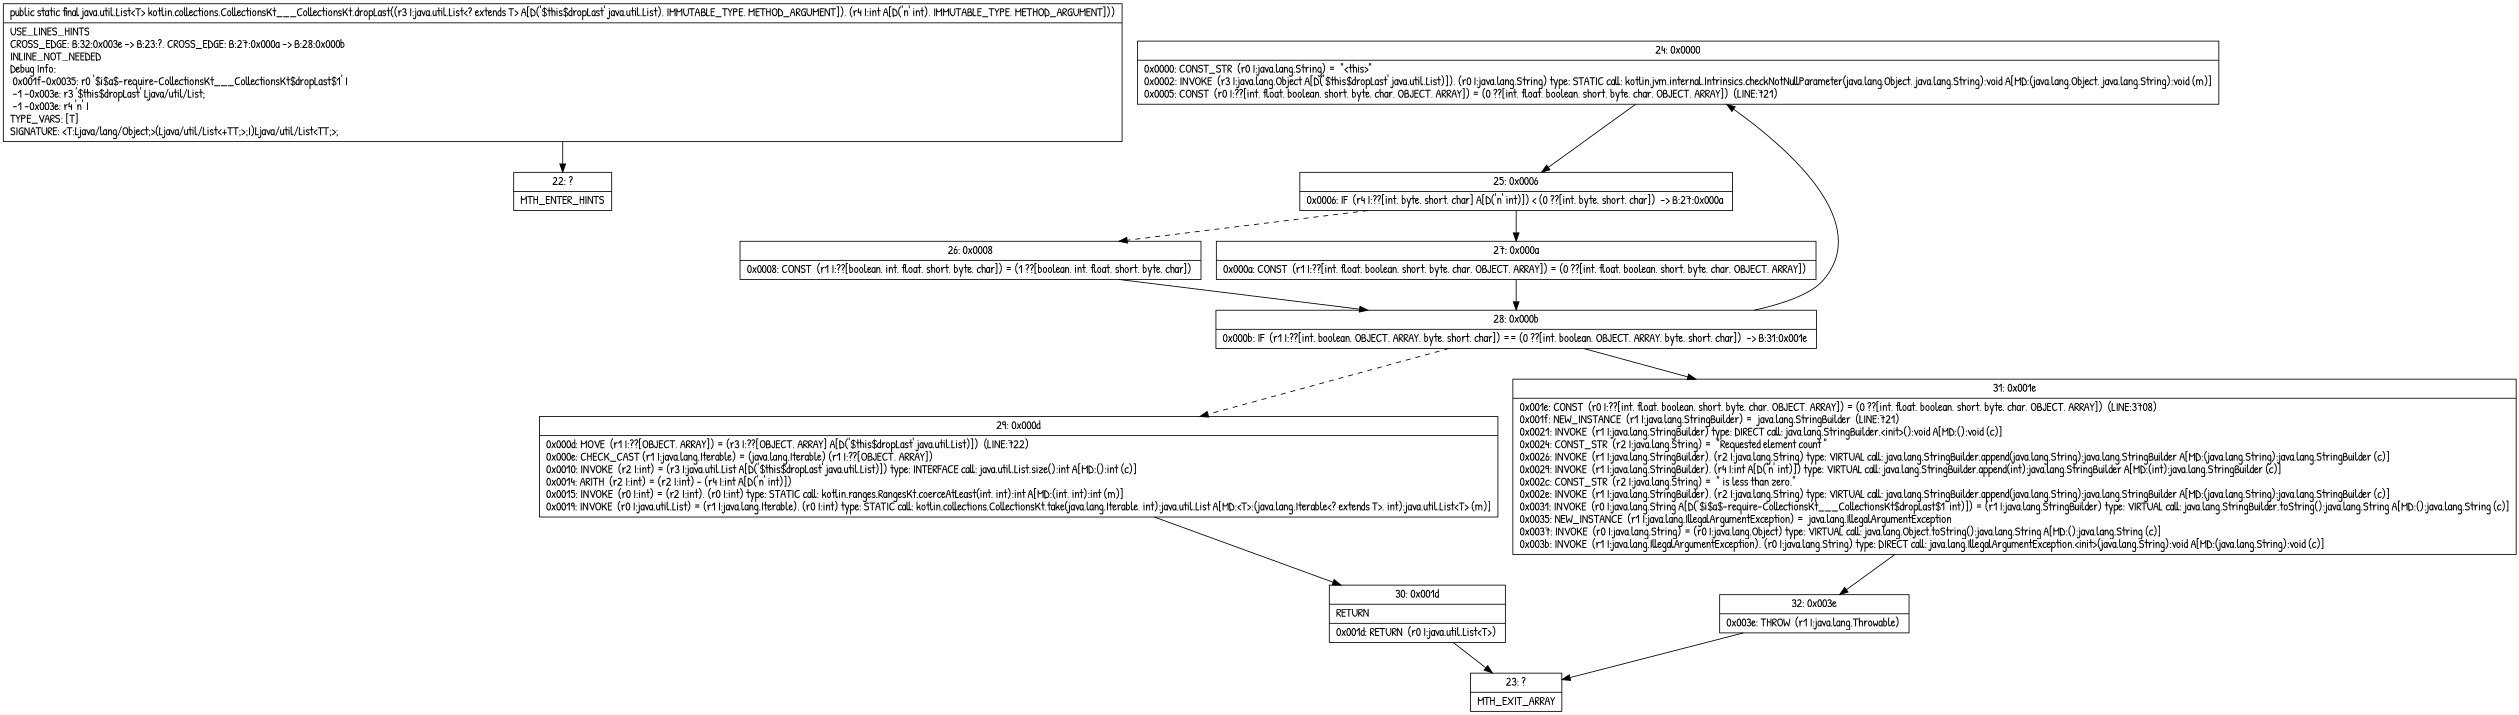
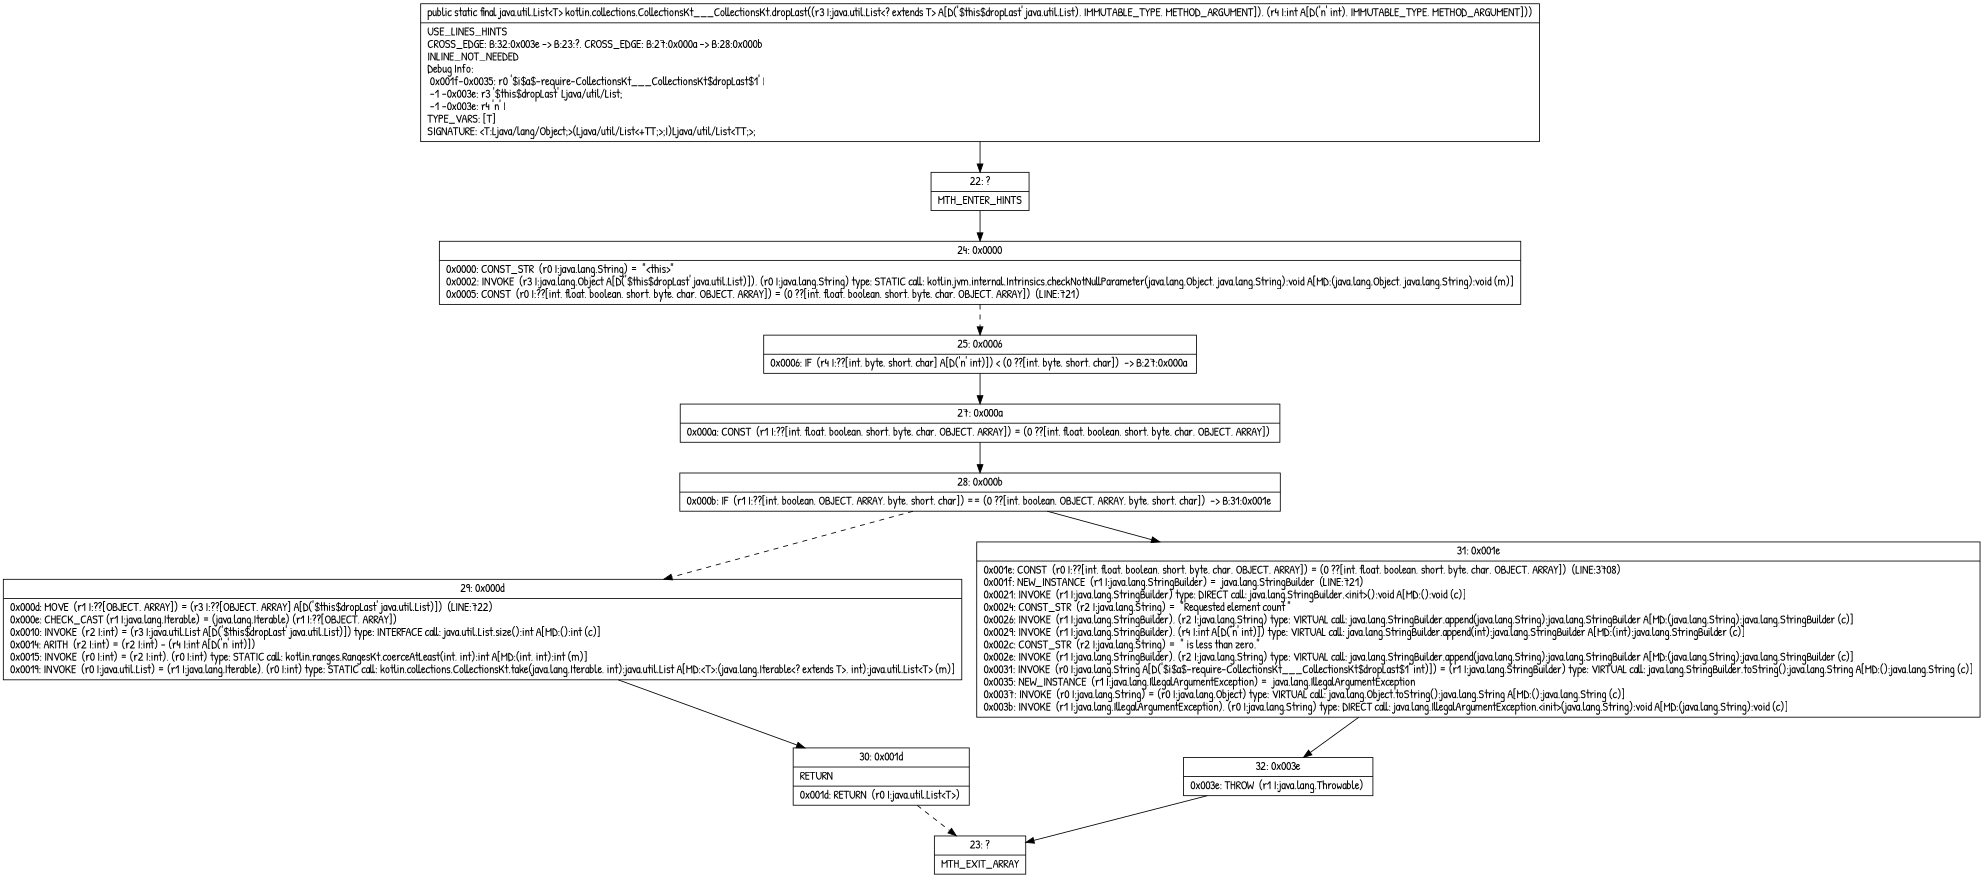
(1592, 136) -> (980, 316)
(1832, 215) -> (980, 222)
(971, 260) -> none
(1469, 655) -> (933, 818)
